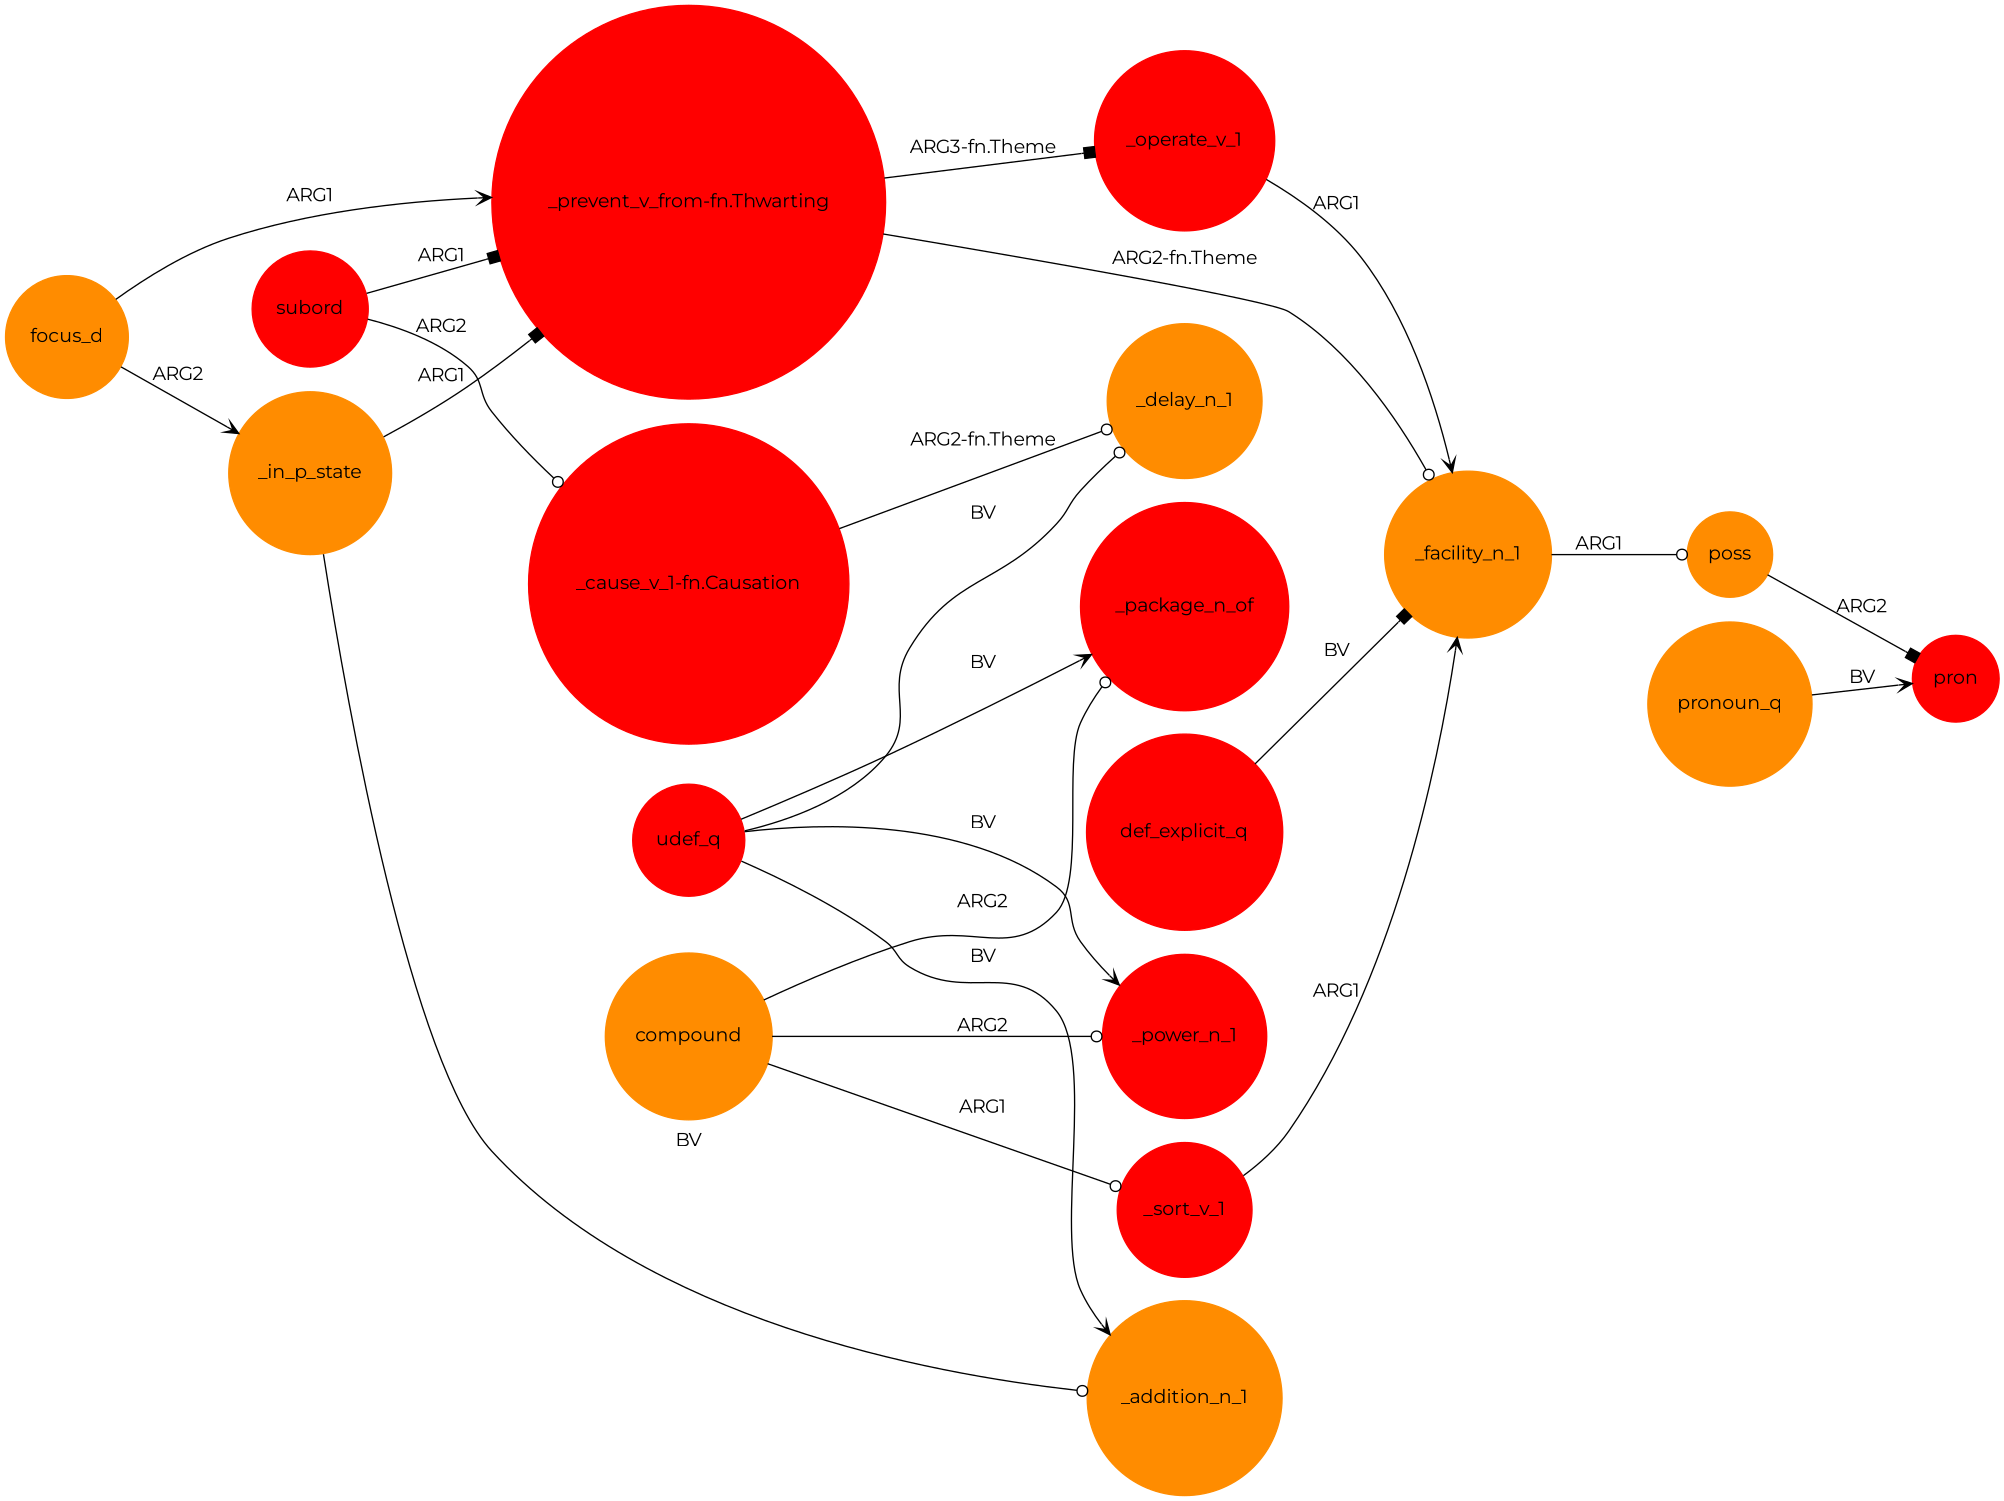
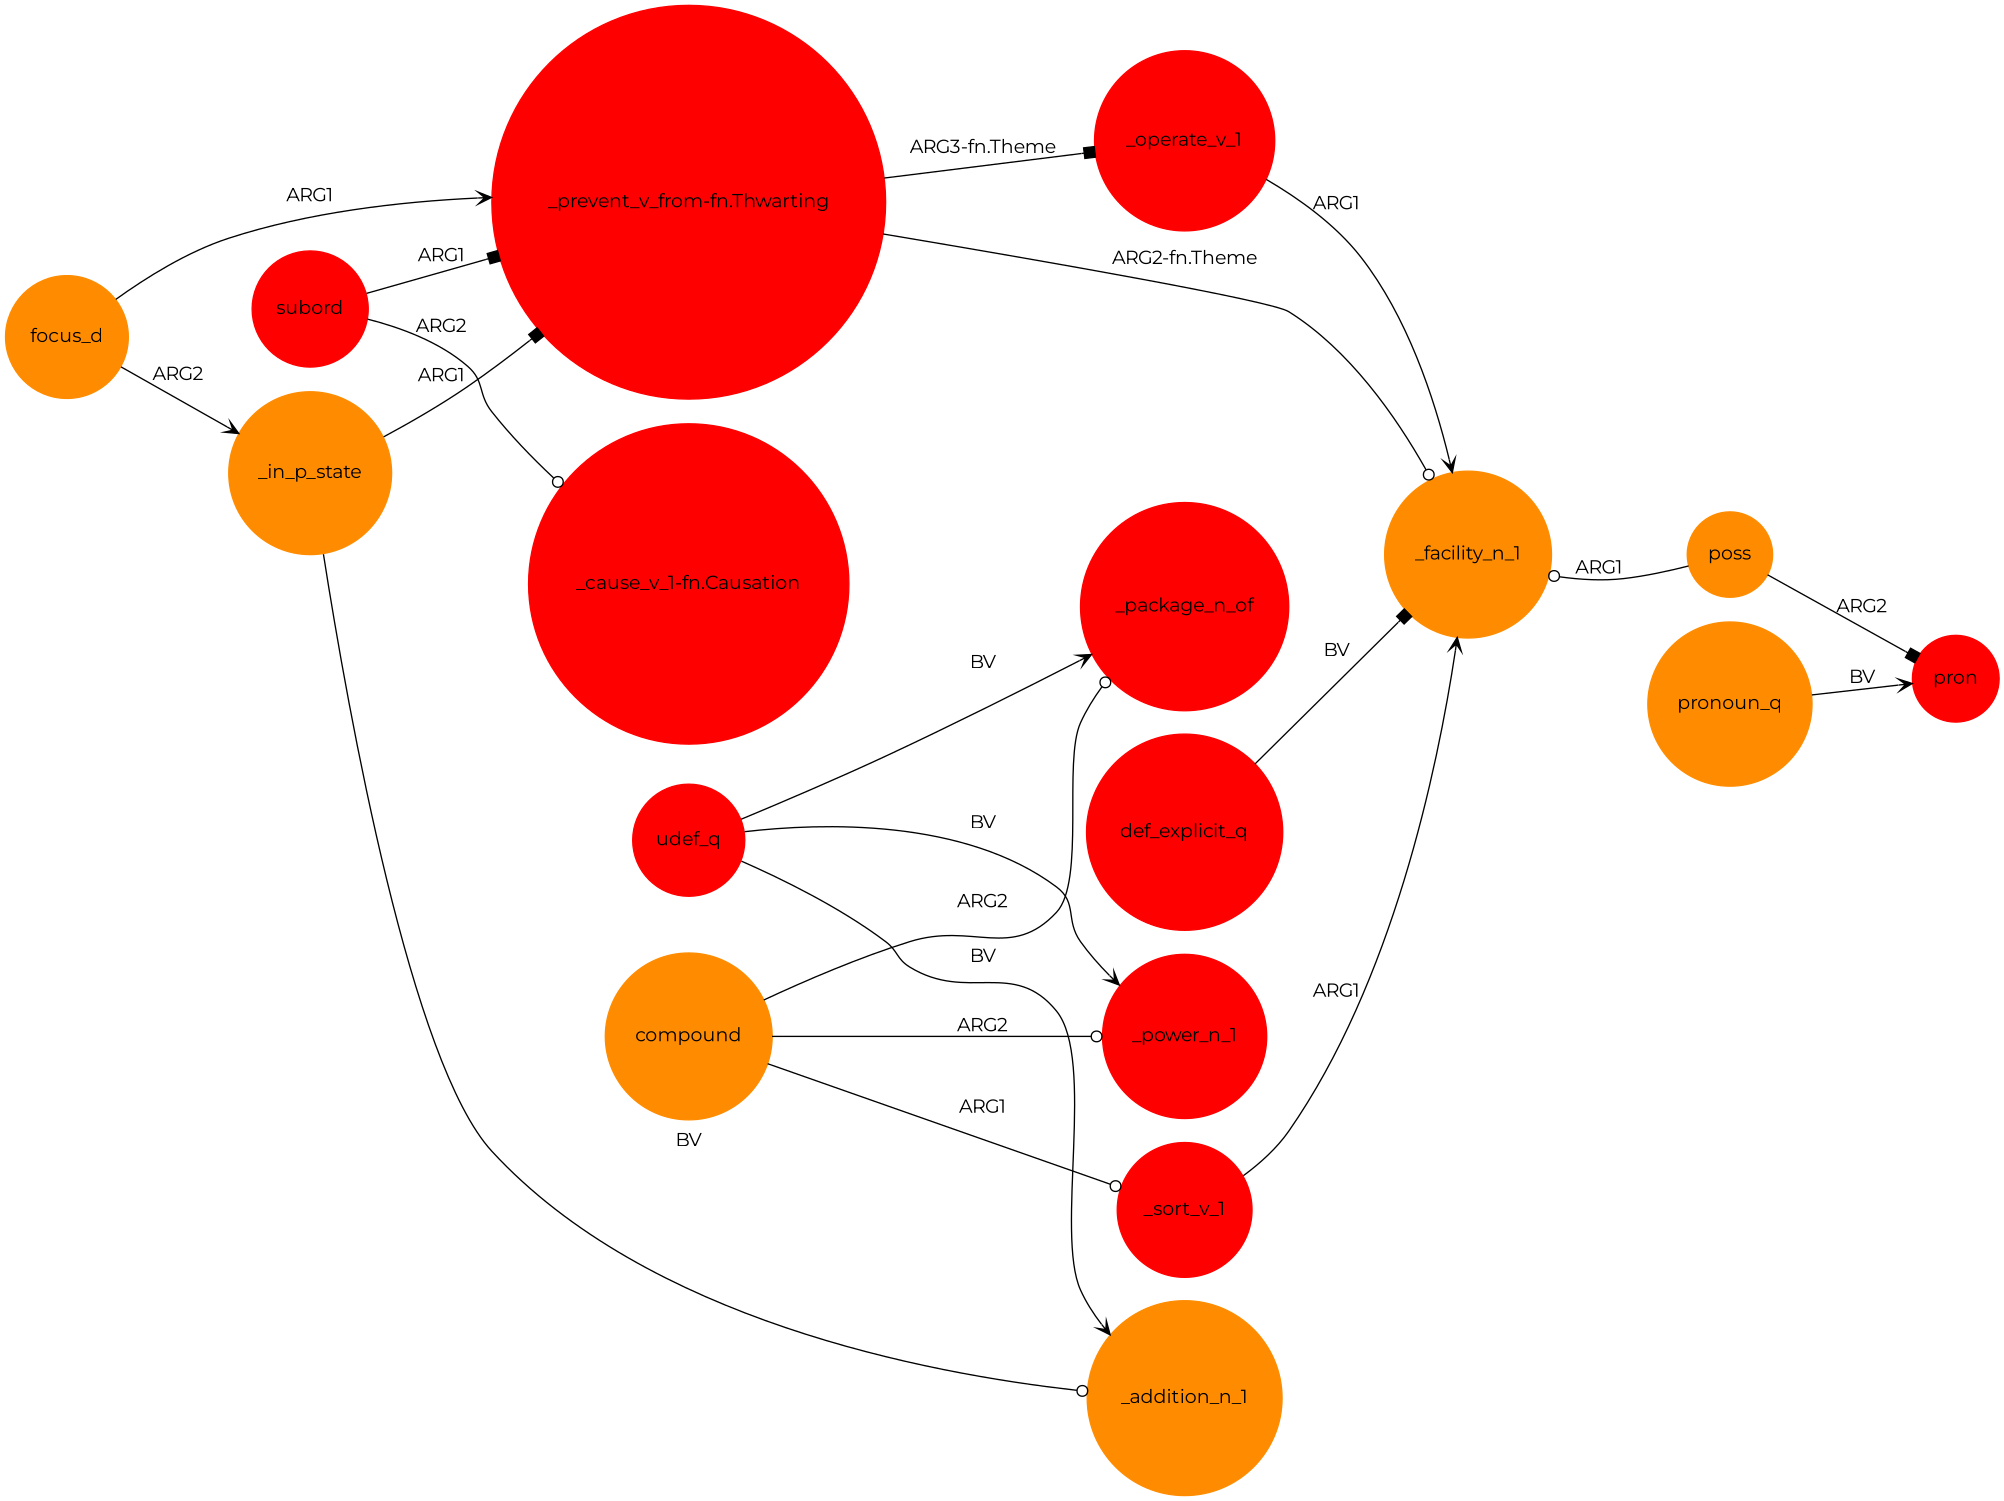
(1185, 401) -> none
(1614, 555) -> (1625, 578)
